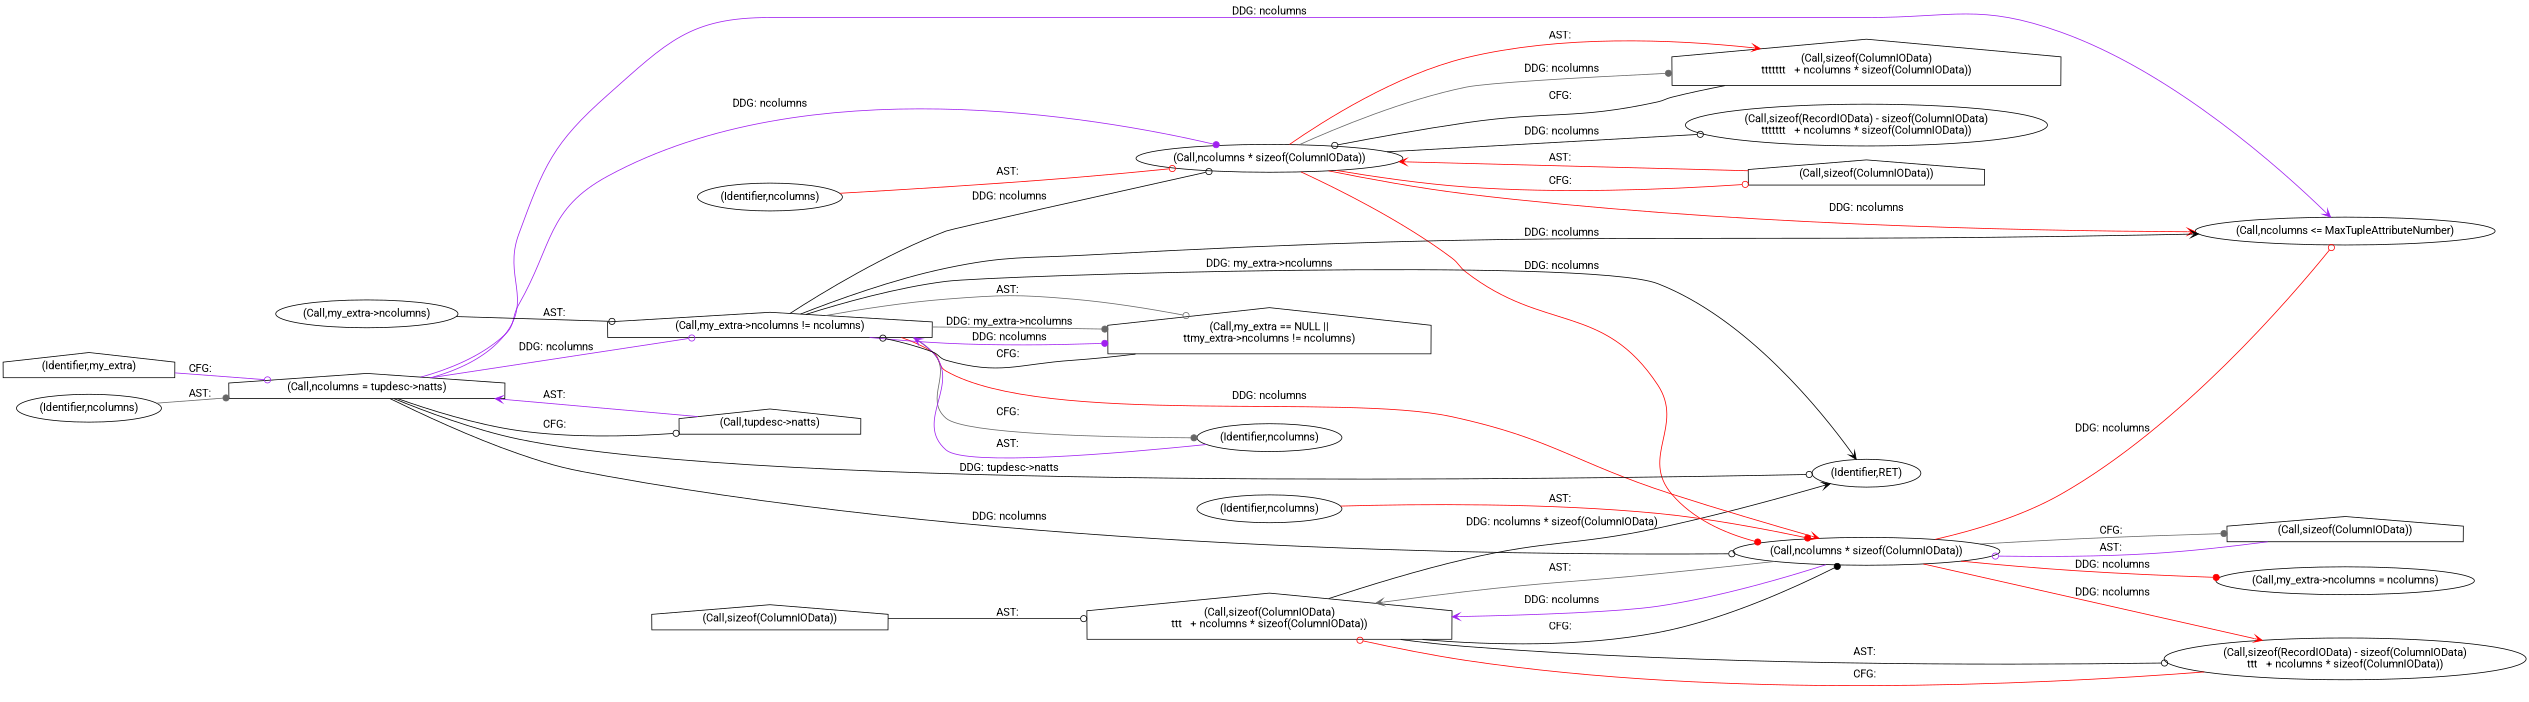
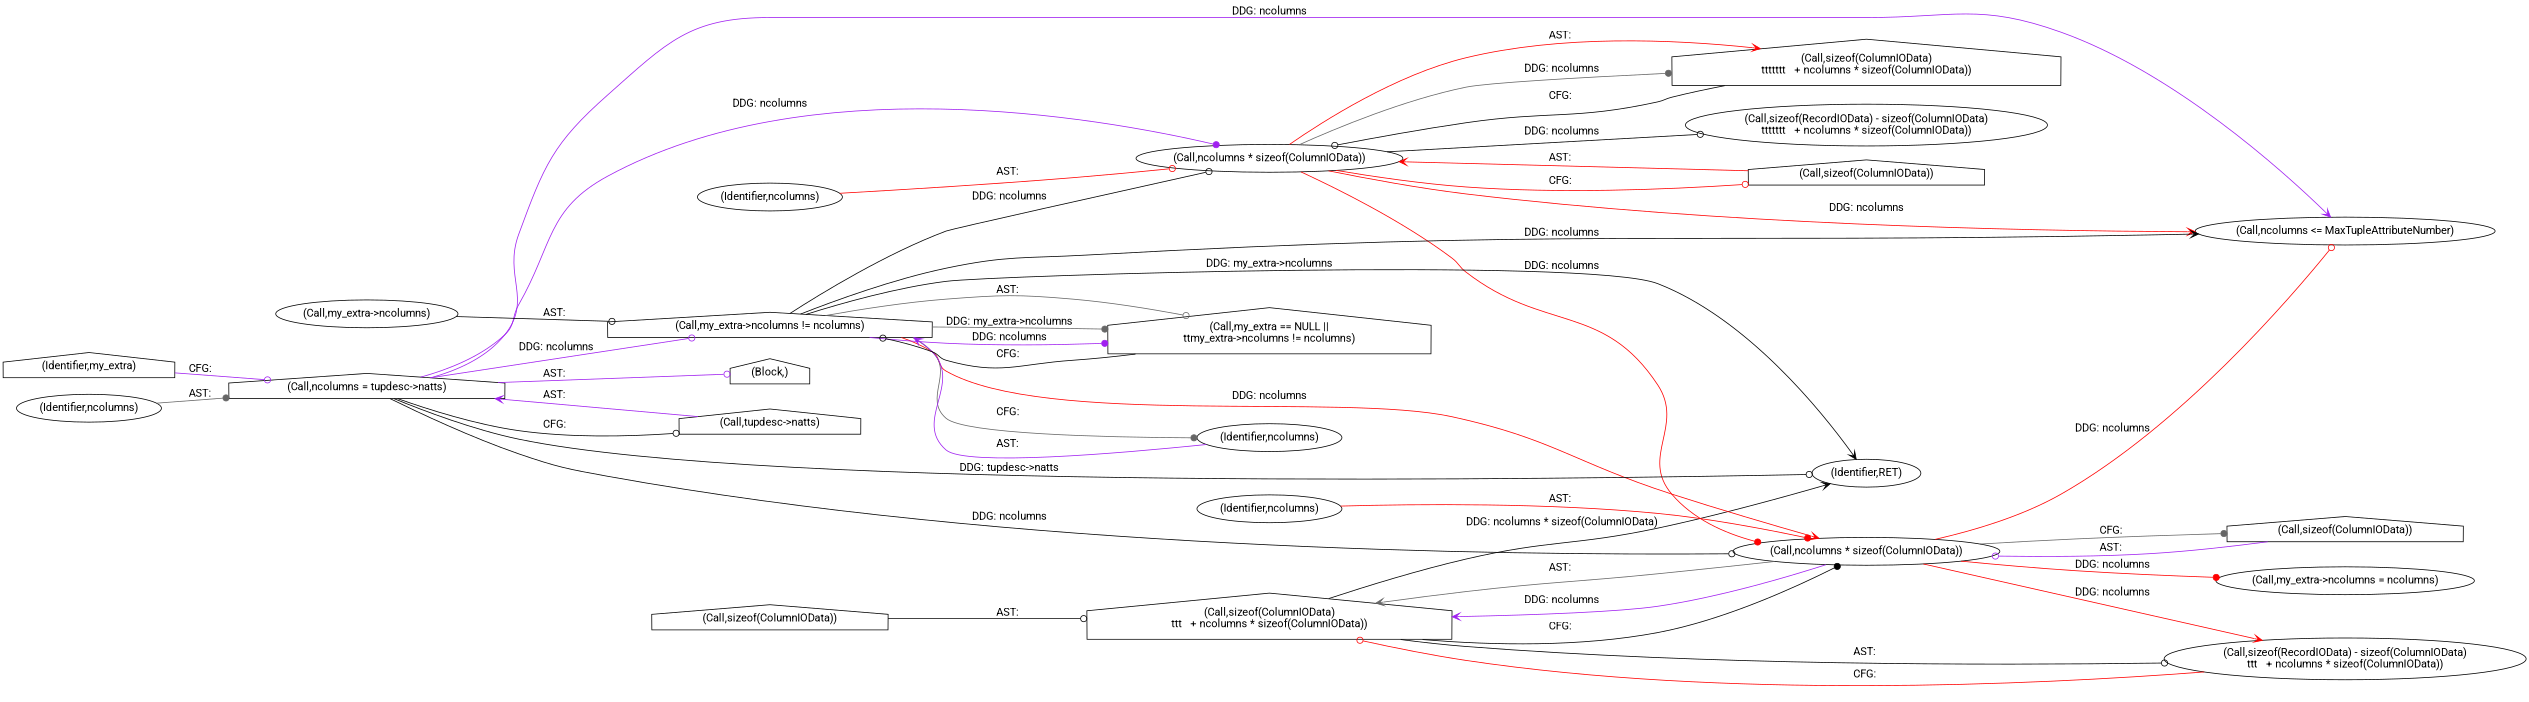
none -> (770, 373)
